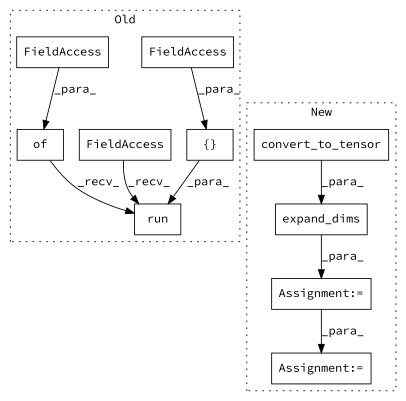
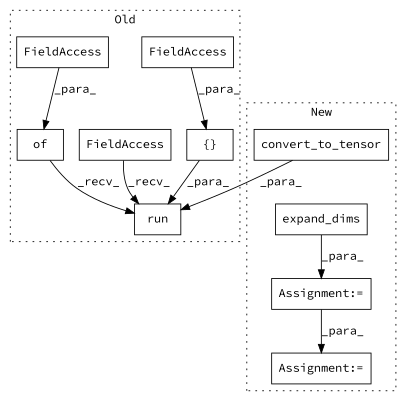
(321, 178) -> (234, 188)
